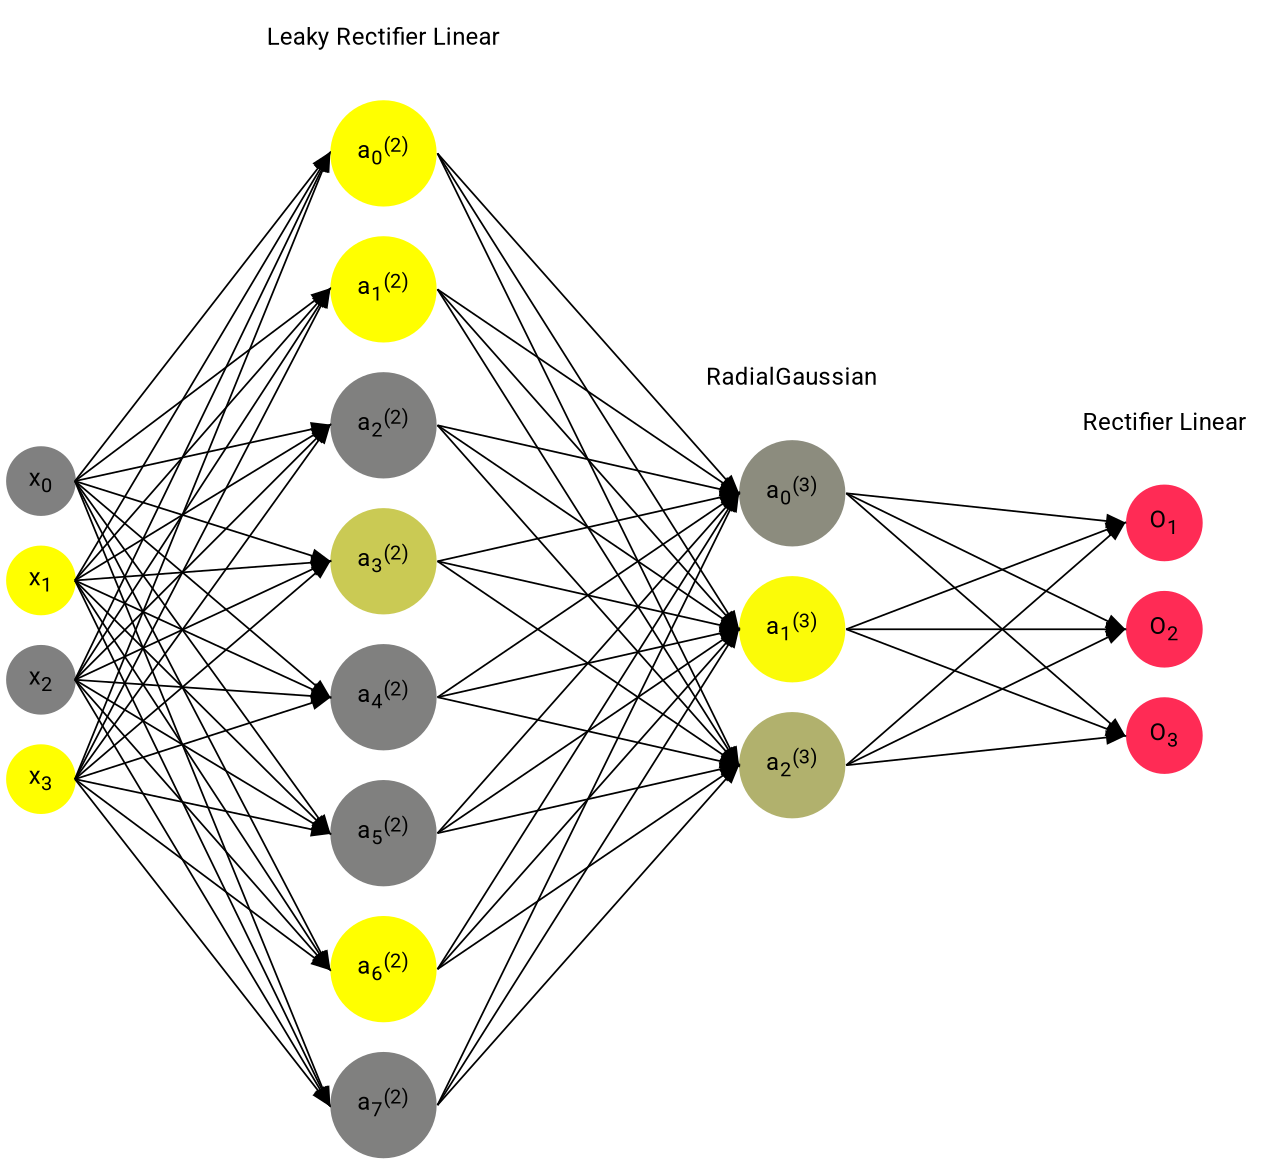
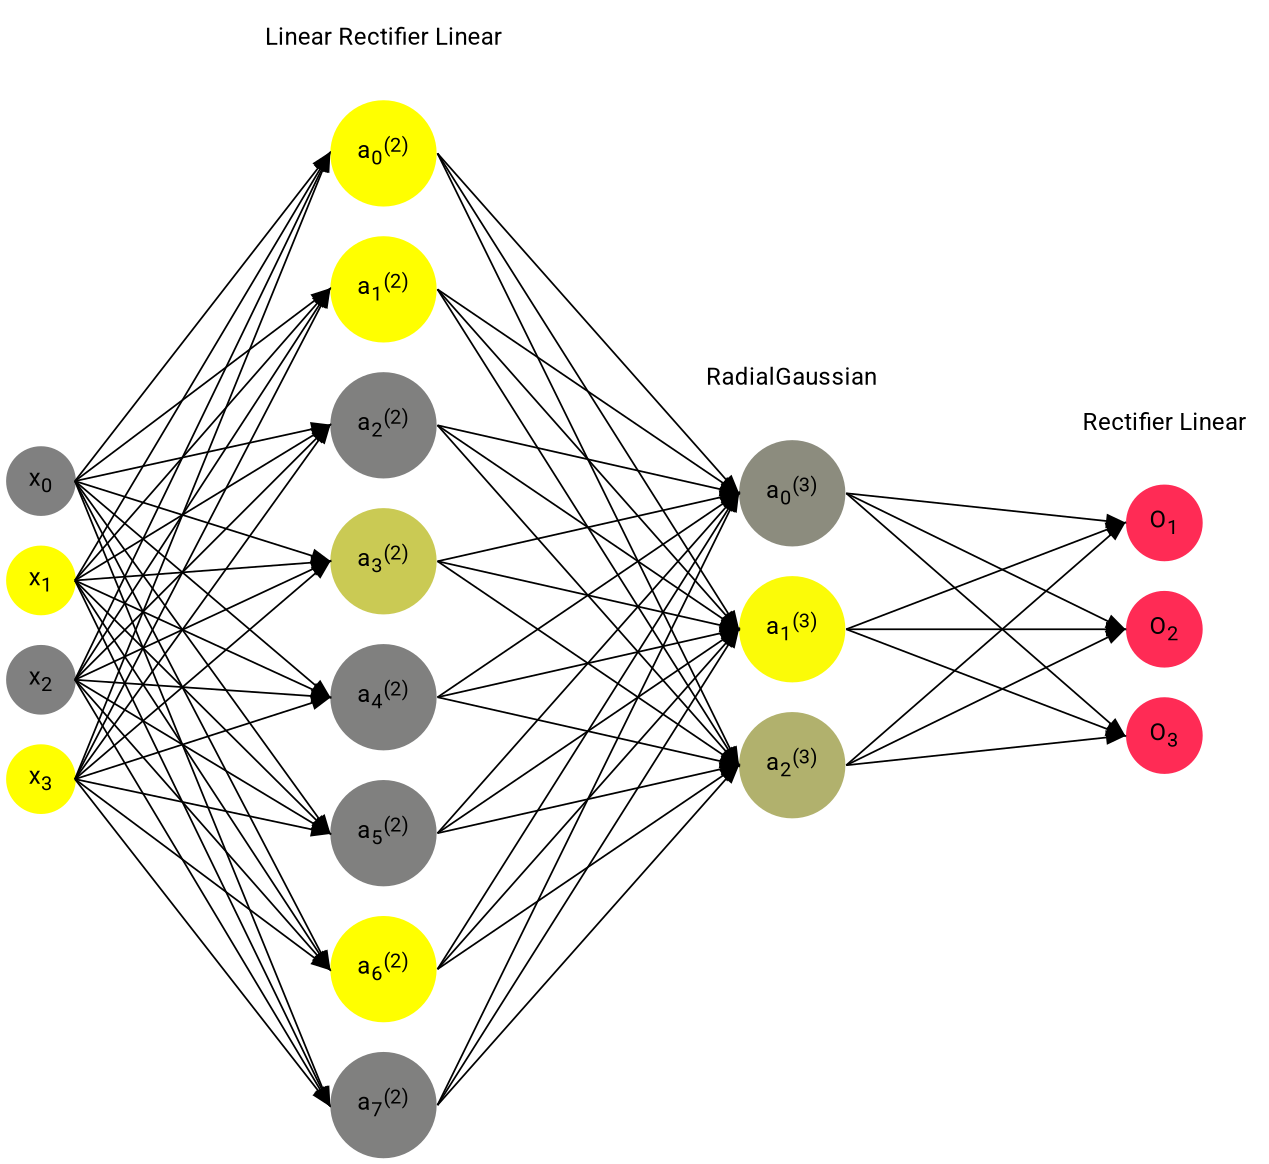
(383, 38) -> (383, 38)
